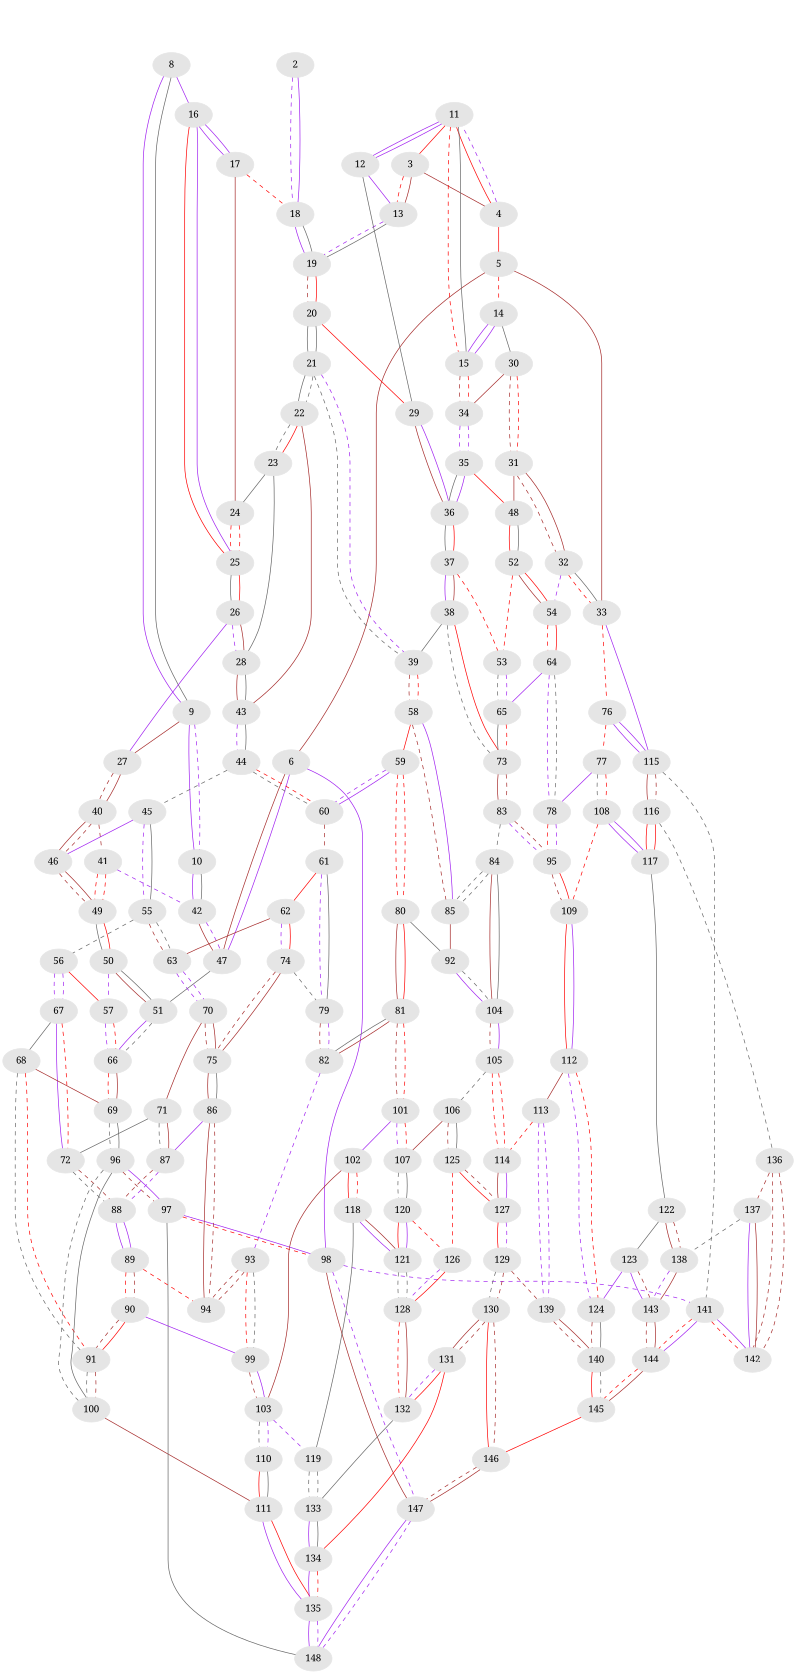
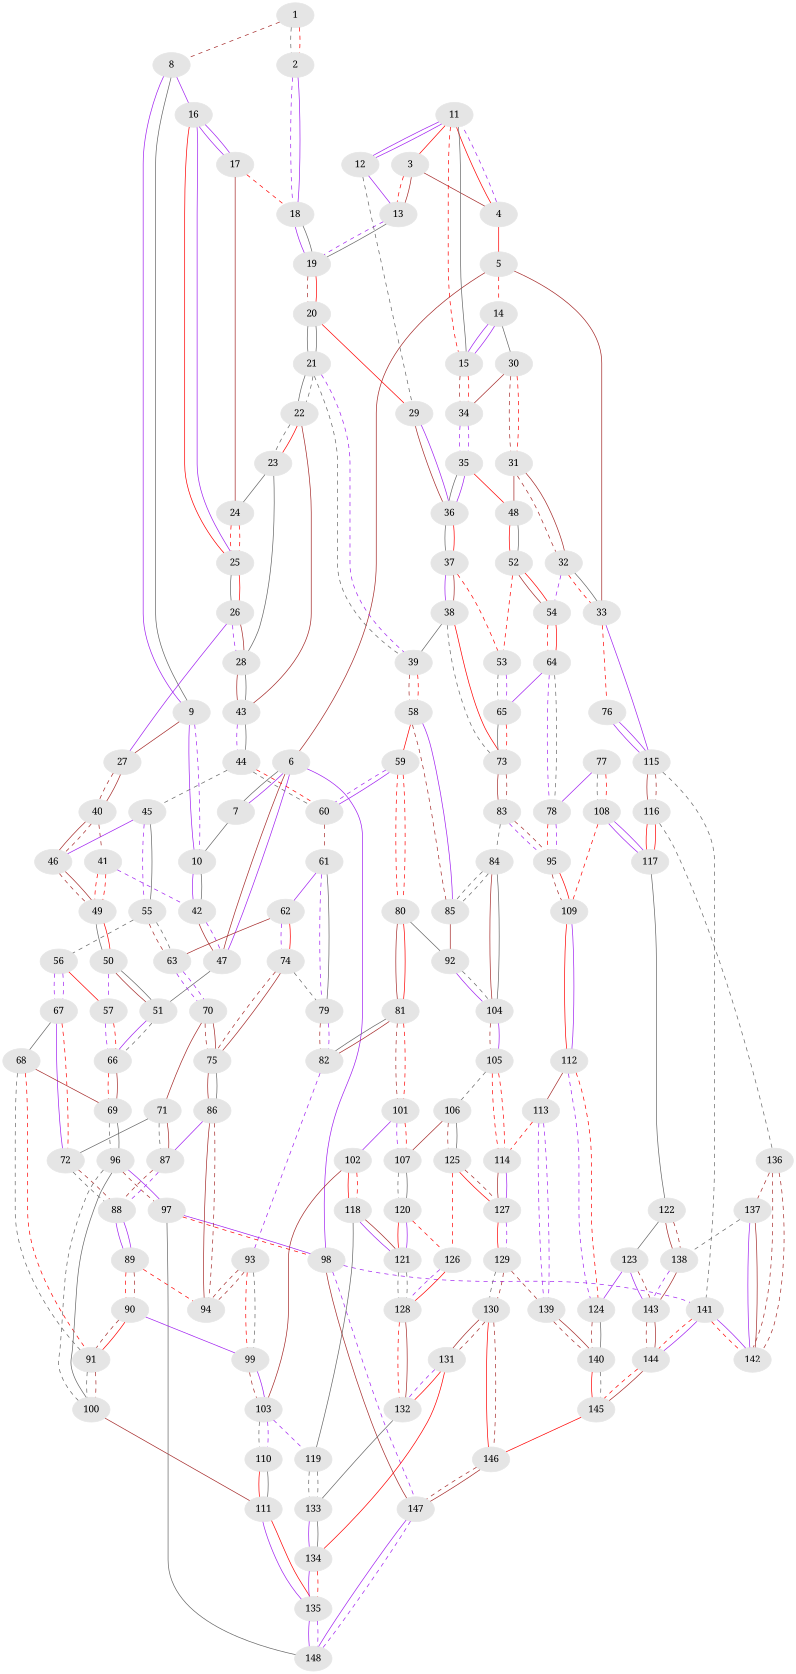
none -> (295, 15)
(387, 289) -> (387, 289)
(605, 737) -> none
none -> (236, 812)
(305, 887) -> (305, 887)
